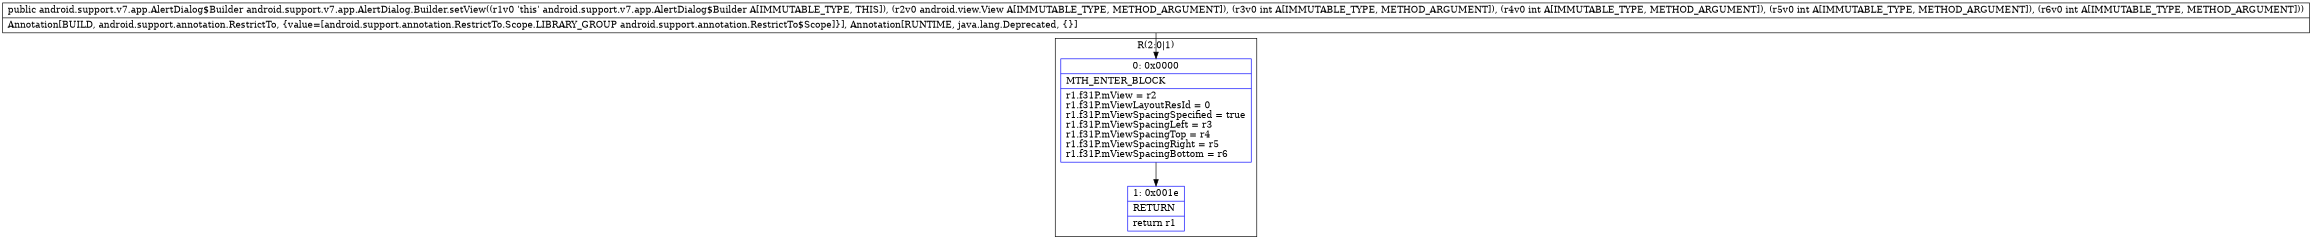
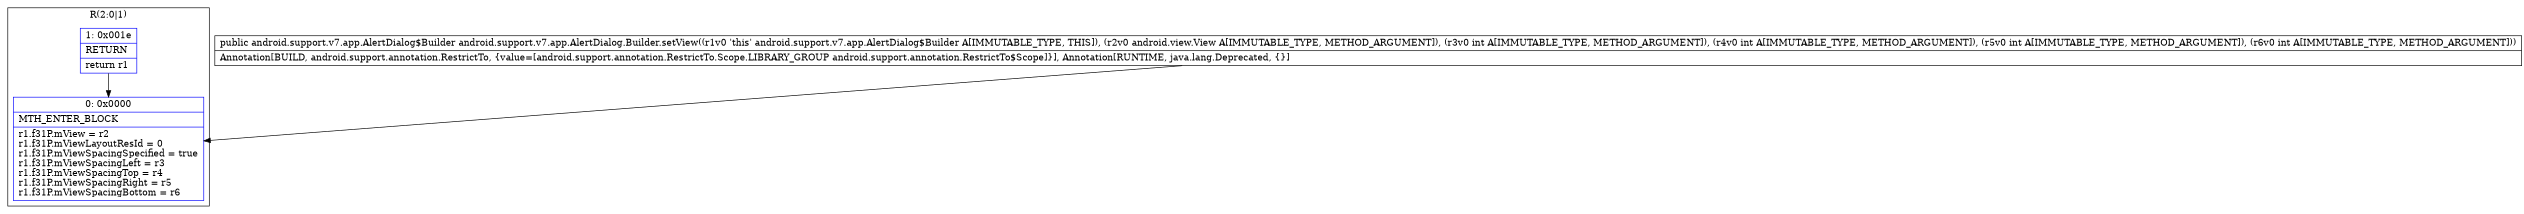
(1156, 171) -> (109, 82)
